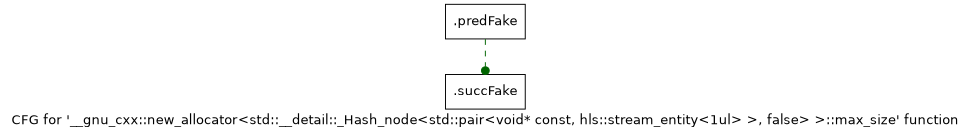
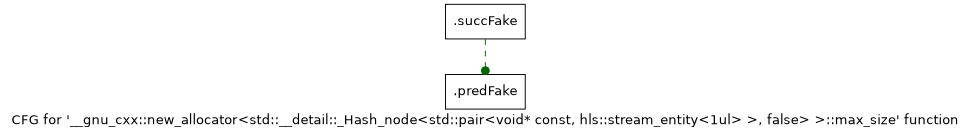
(485, 53) -> (485, 53)
